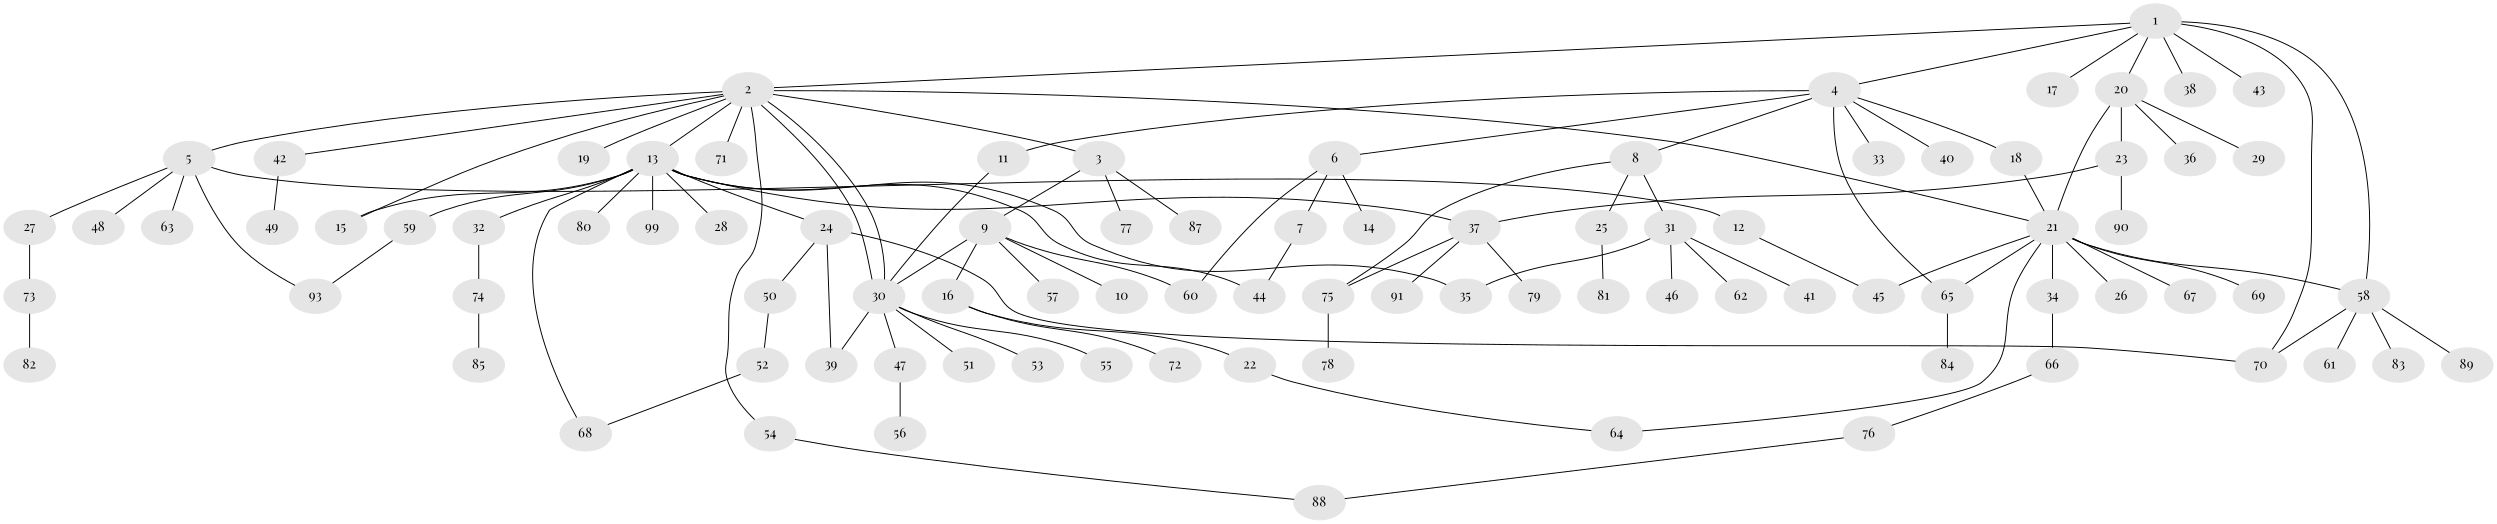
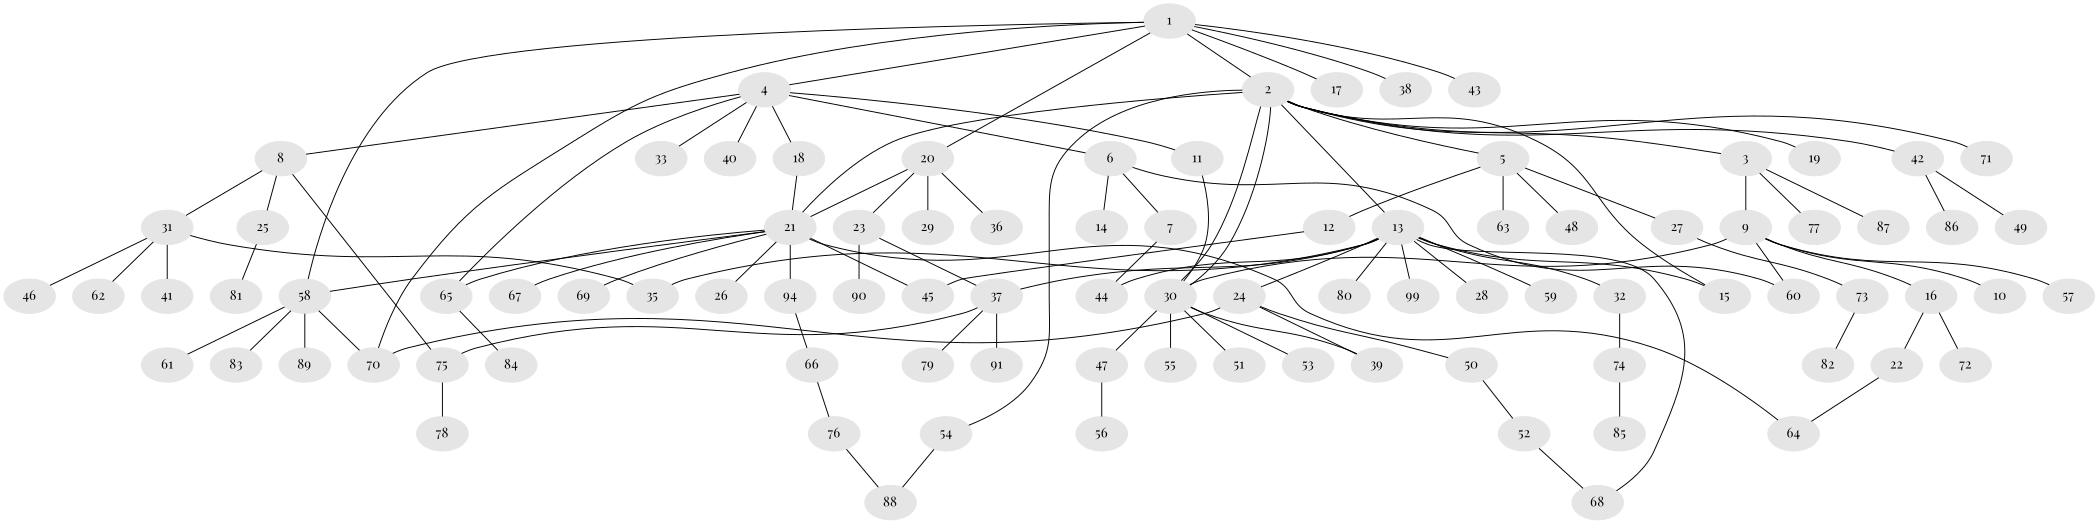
none -> (1952, 227)
(315, 296) -> none
(2053, 296) -> (790, 296)
